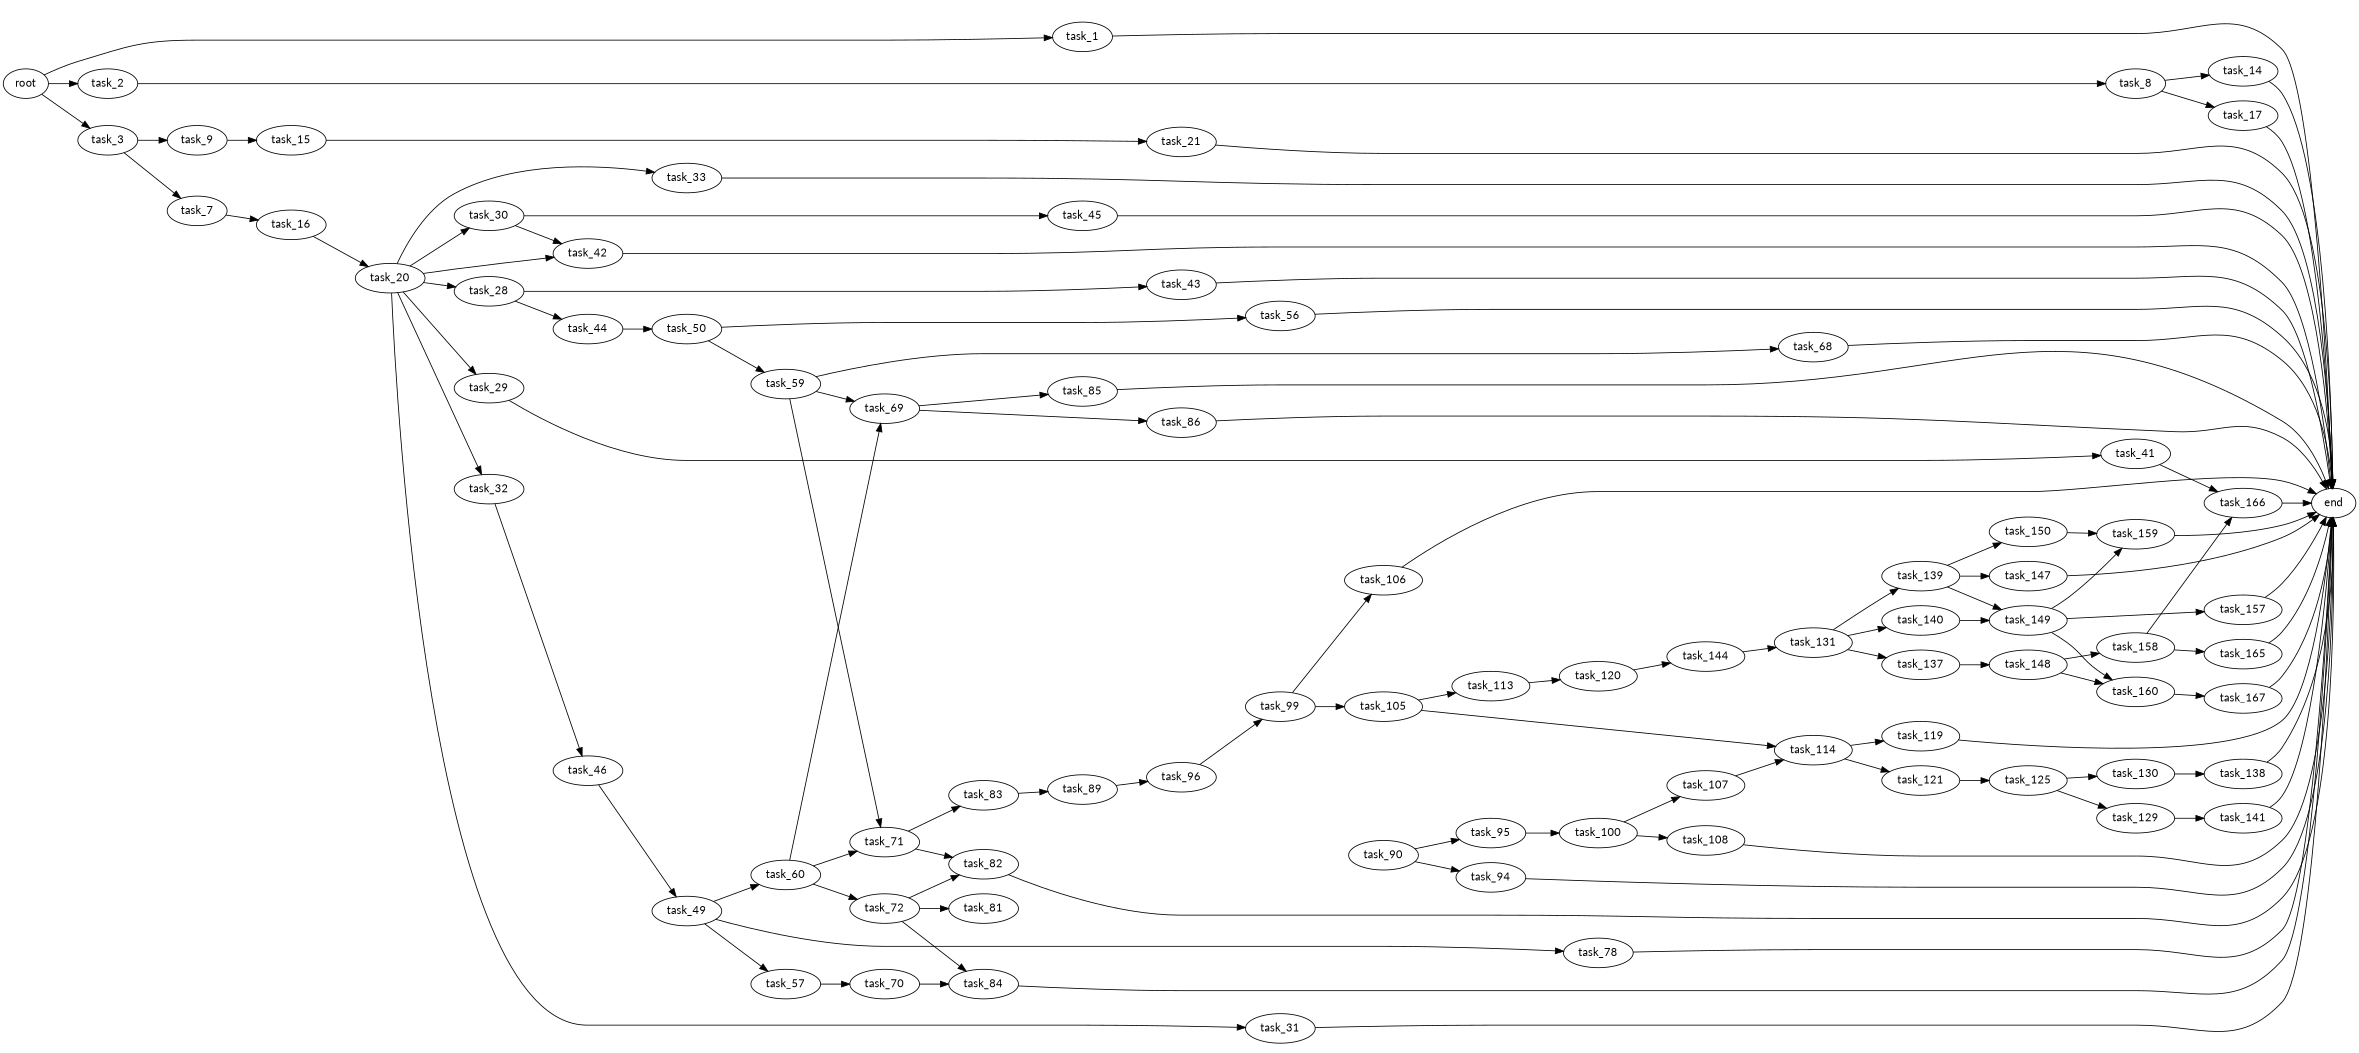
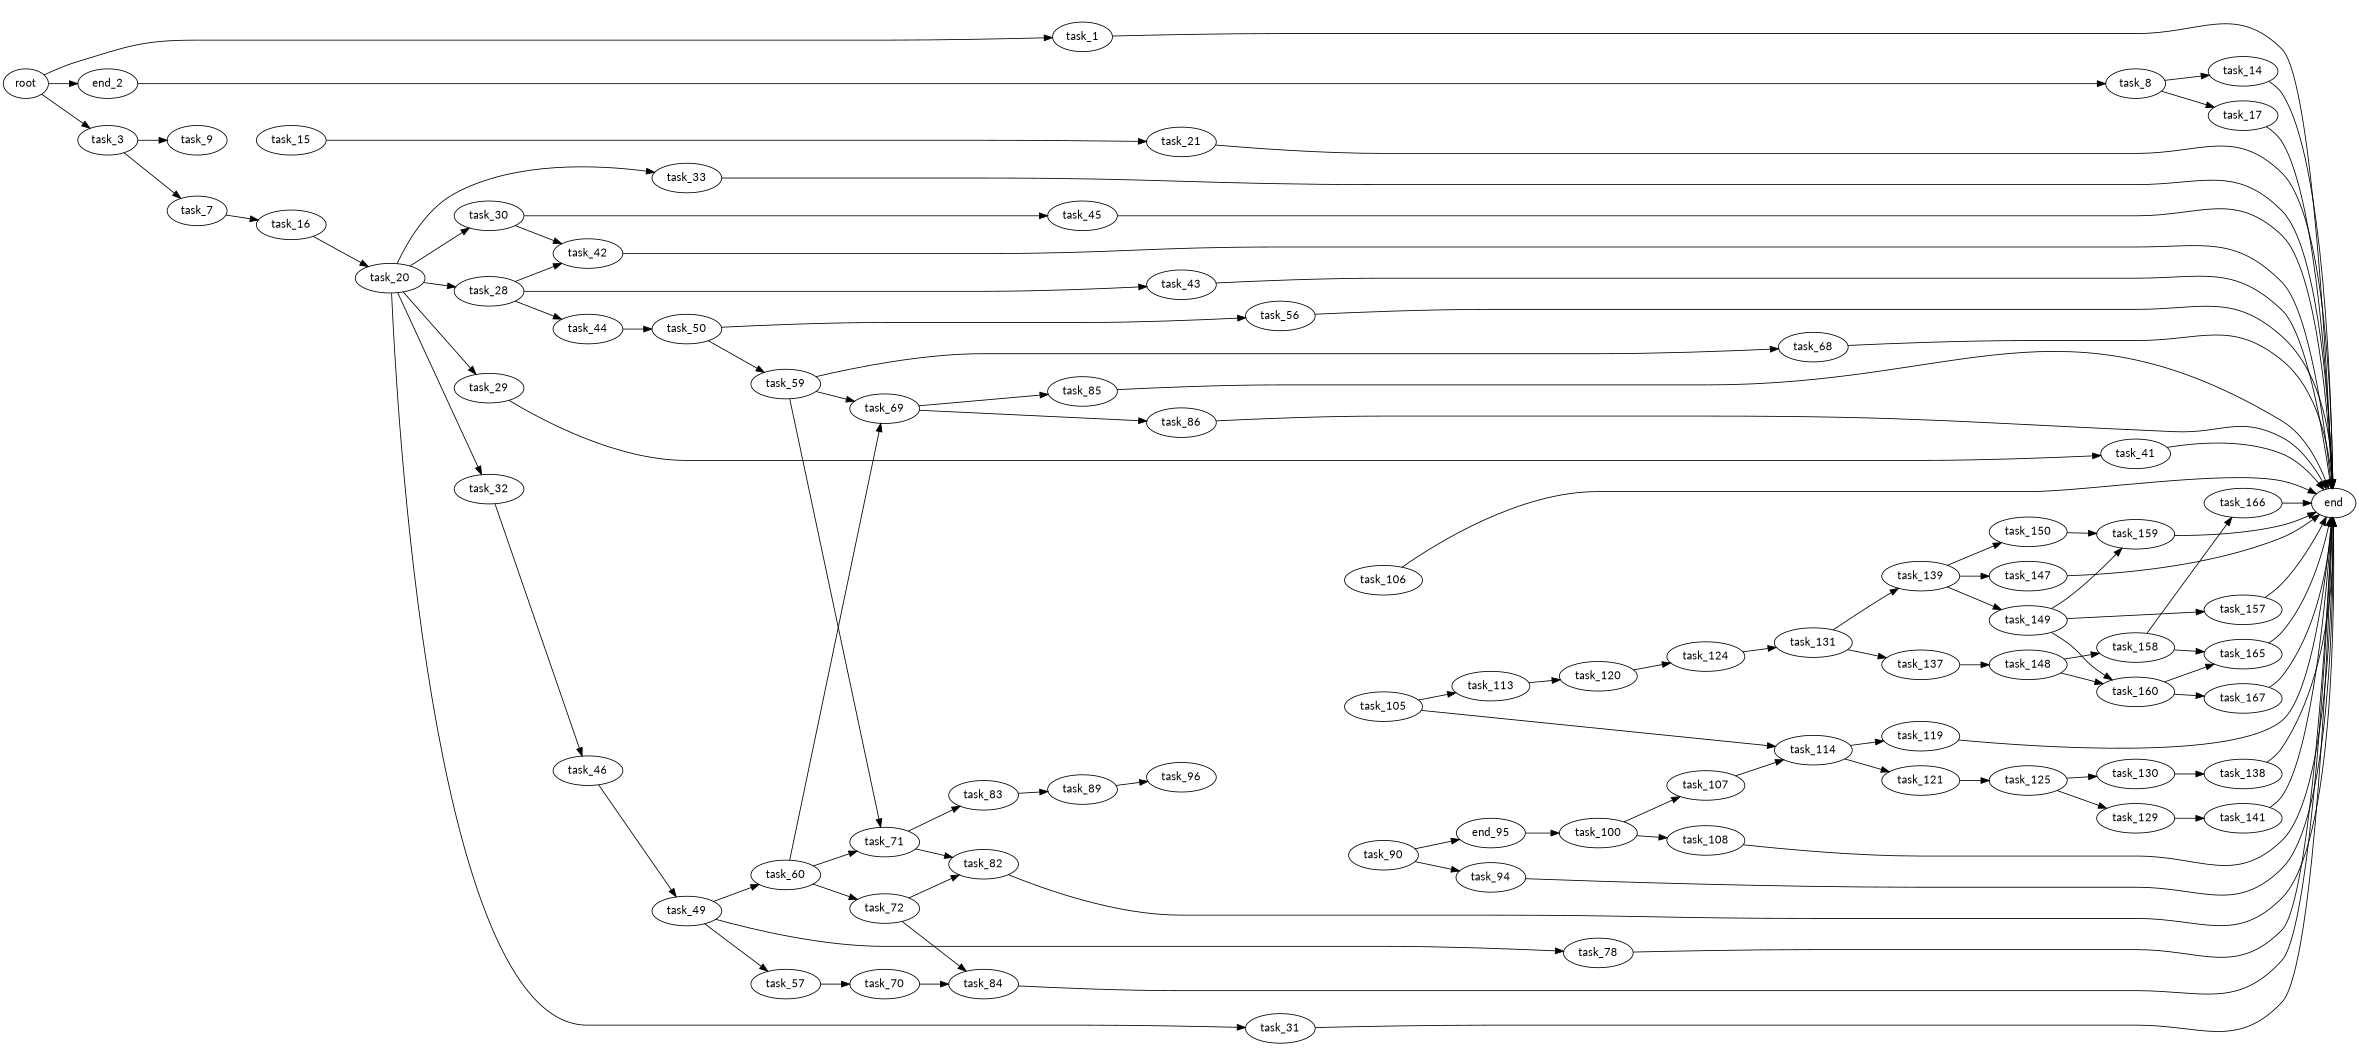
(108, 84) -> (108, 84)
(238, 140) -> none
(485, 265) -> (535, 274)
(2181, 475) -> (2249, 445)
(1921, 621) -> none
(1706, 657) -> (1706, 657)
none -> (2185, 674)
(1280, 707) -> none
(1491, 833) -> (1491, 833)
(984, 909) -> none
